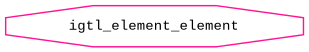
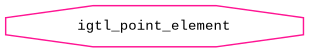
(155, 26) -> (155, 26)
